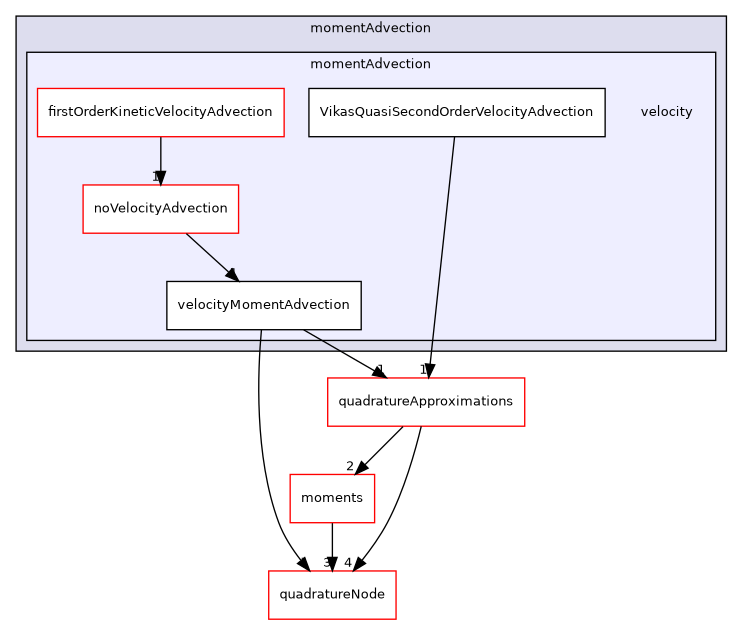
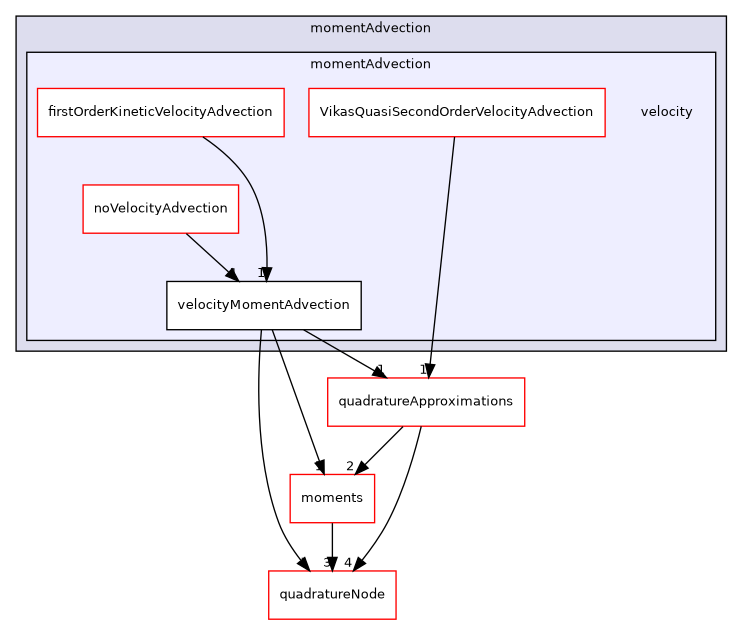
(457, 113) -> (457, 113)
(161, 154) -> (254, 193)
none -> (296, 396)
